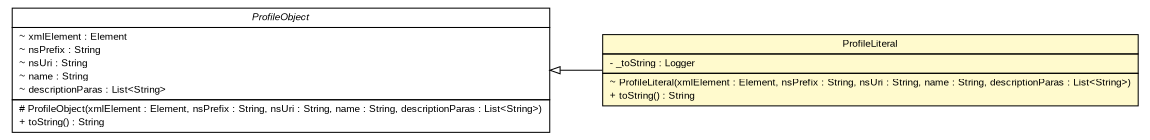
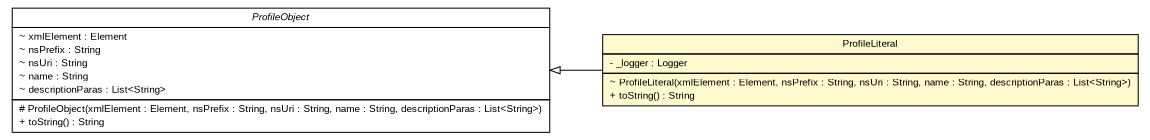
(653, 63) -> (649, 63)
